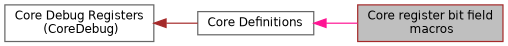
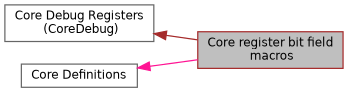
(182, 23) -> (182, 38)
